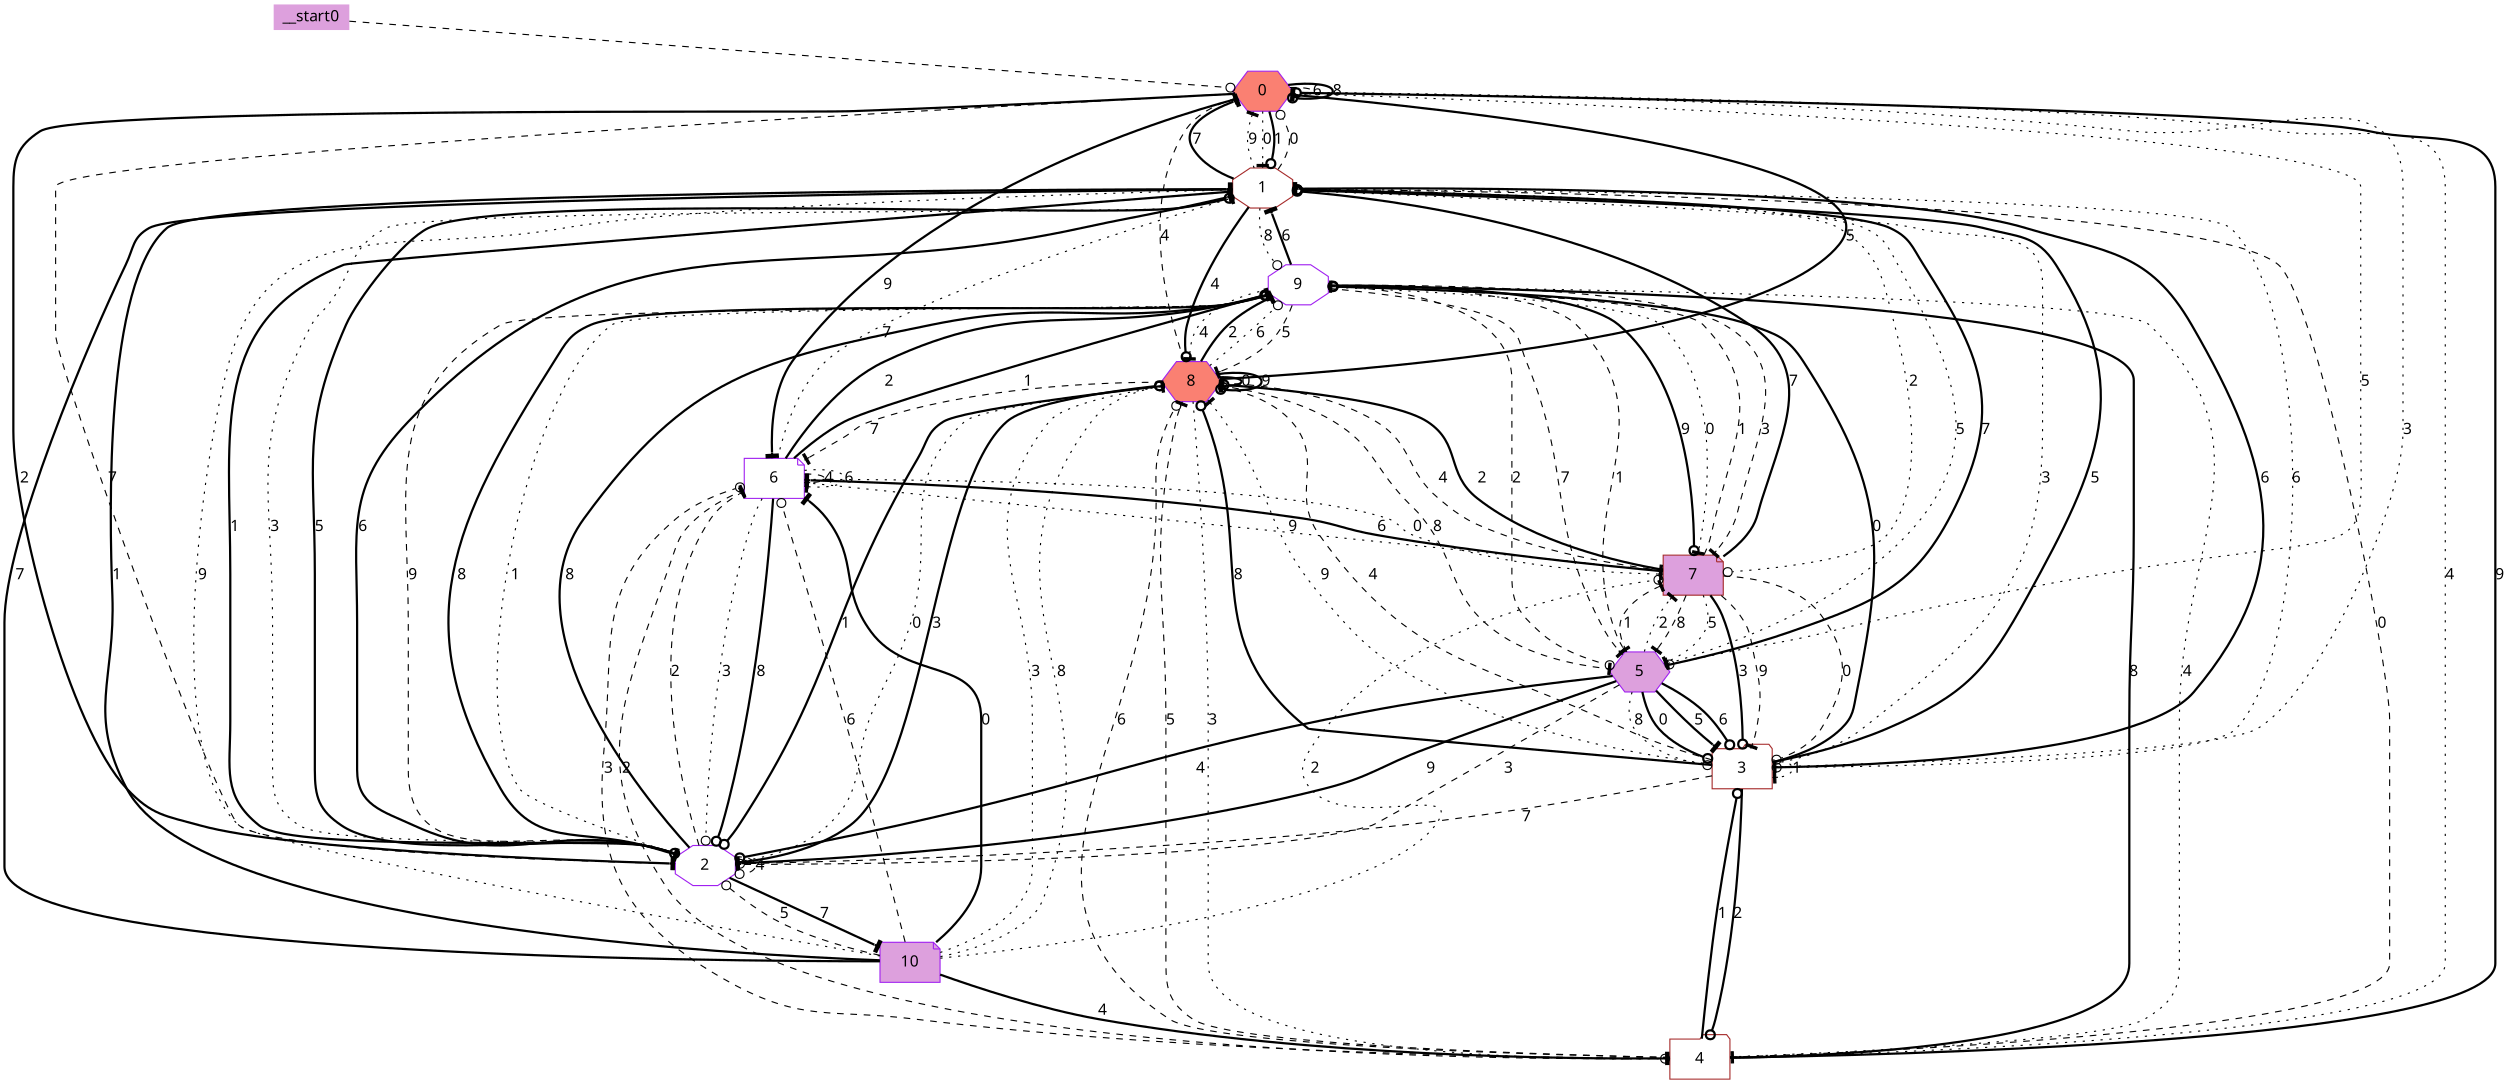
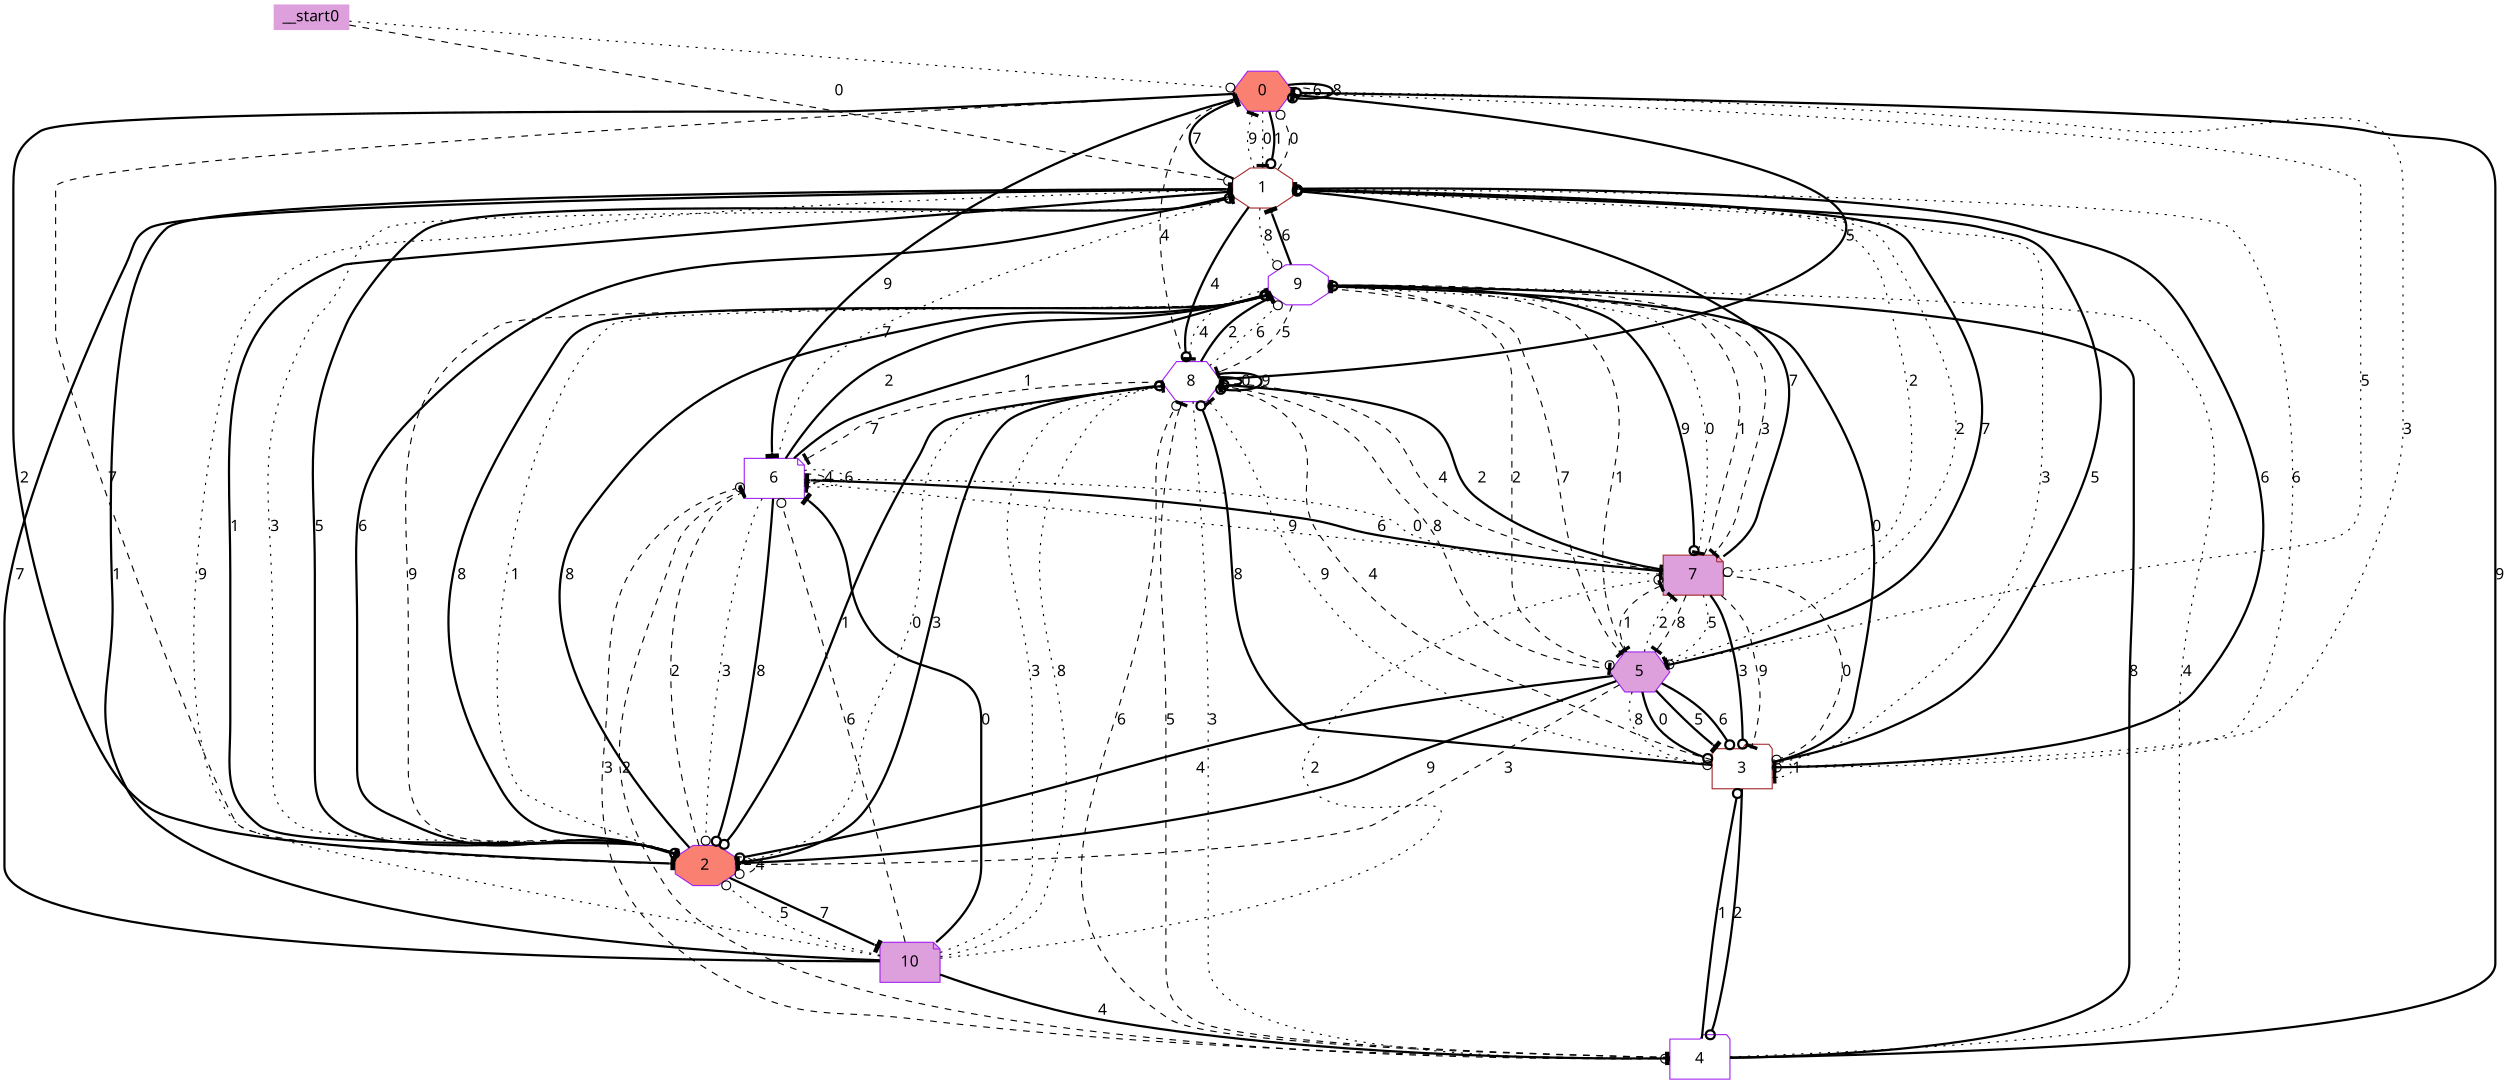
(788, 54) -> (788, 54)
(2445, 345) -> none
(1799, 355) -> (1799, 355)
(1191, 382) -> (1191, 382)
(1961, 430) -> (1961, 430)
(2342, 457) -> (786, 103)
(1182, 844) -> none
(705, 866) -> (705, 866)
(800, 931) -> (800, 931)
(1700, 1059) -> (1700, 1059)
